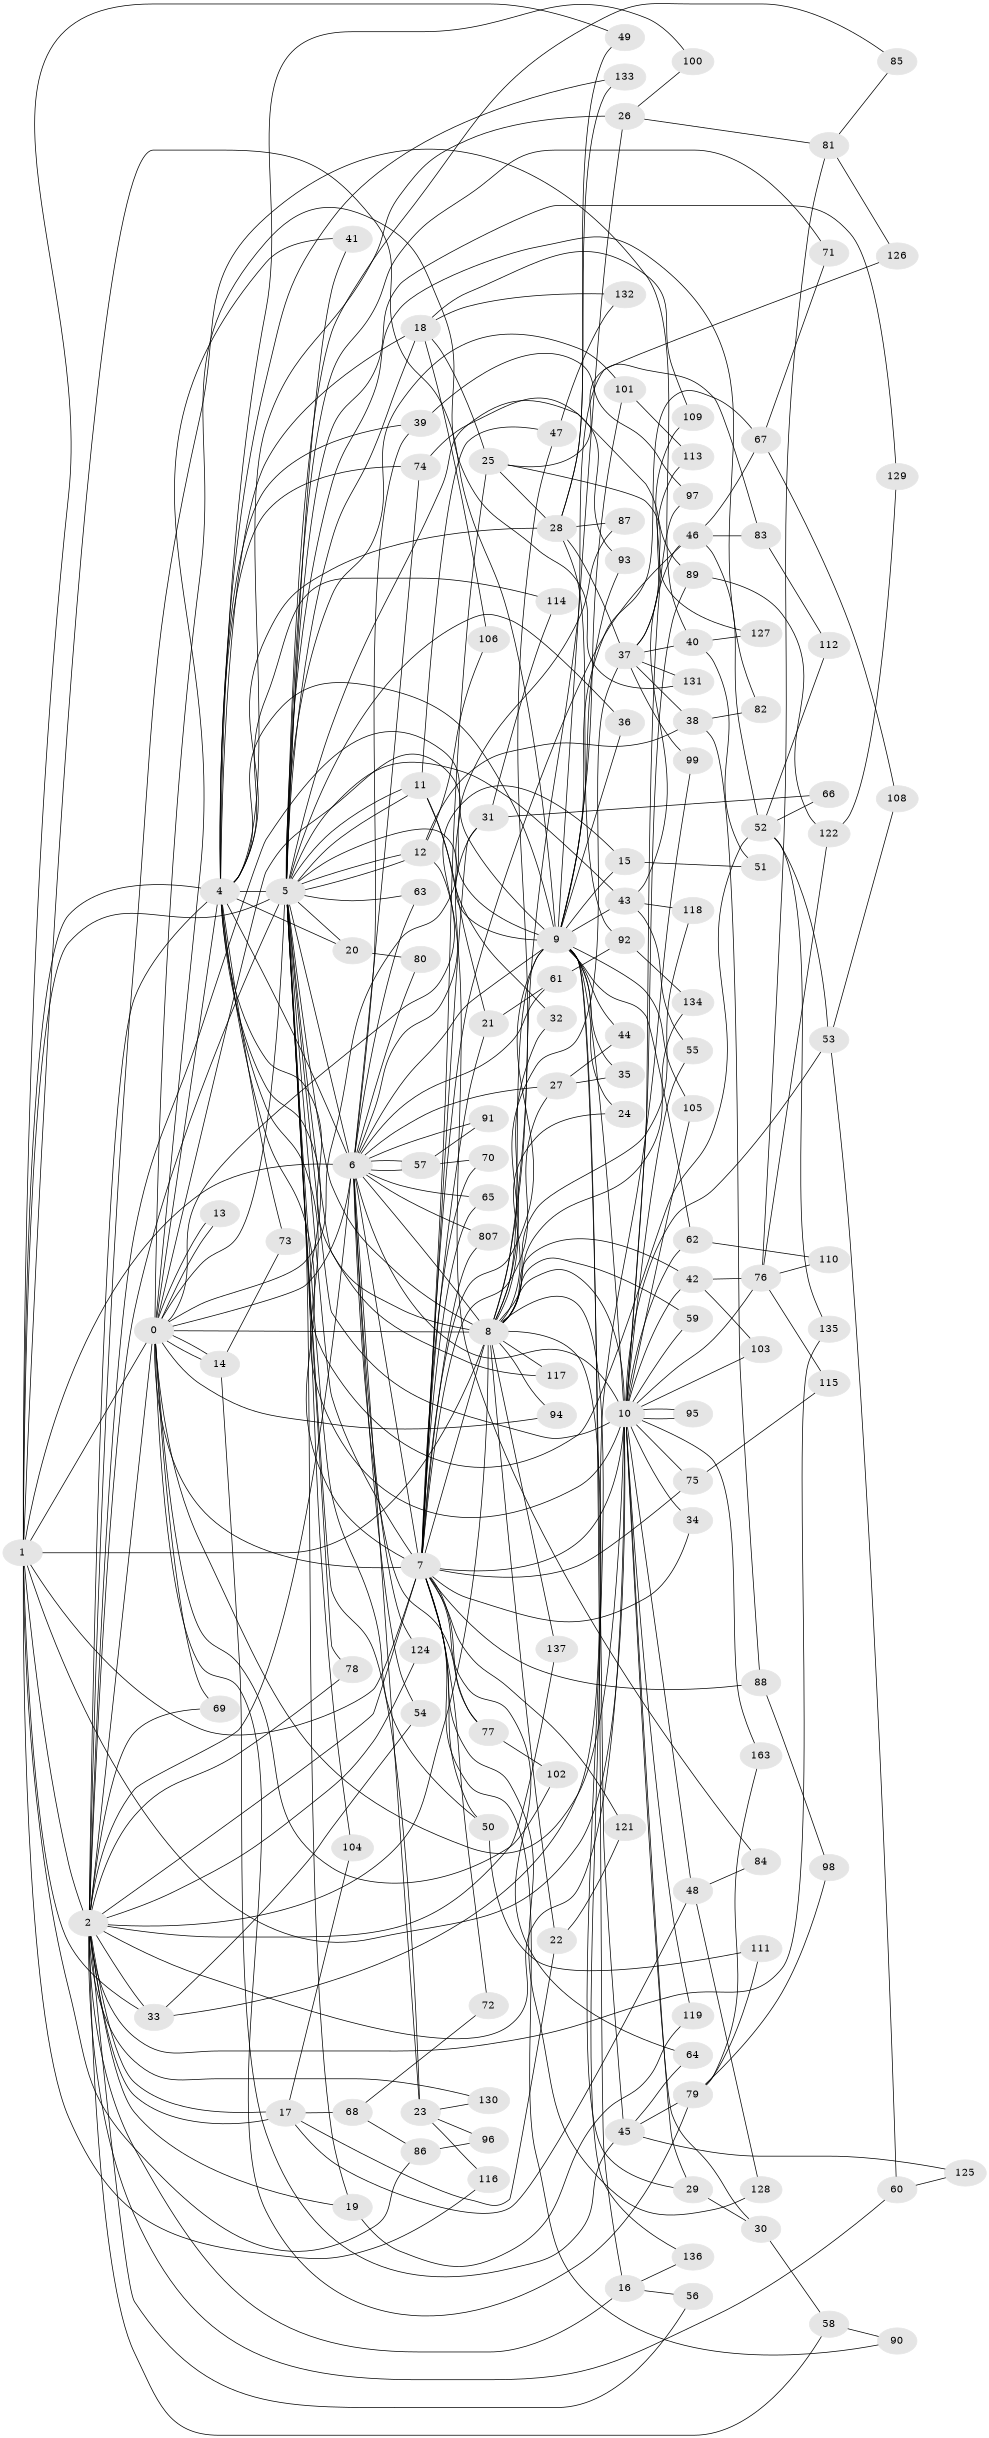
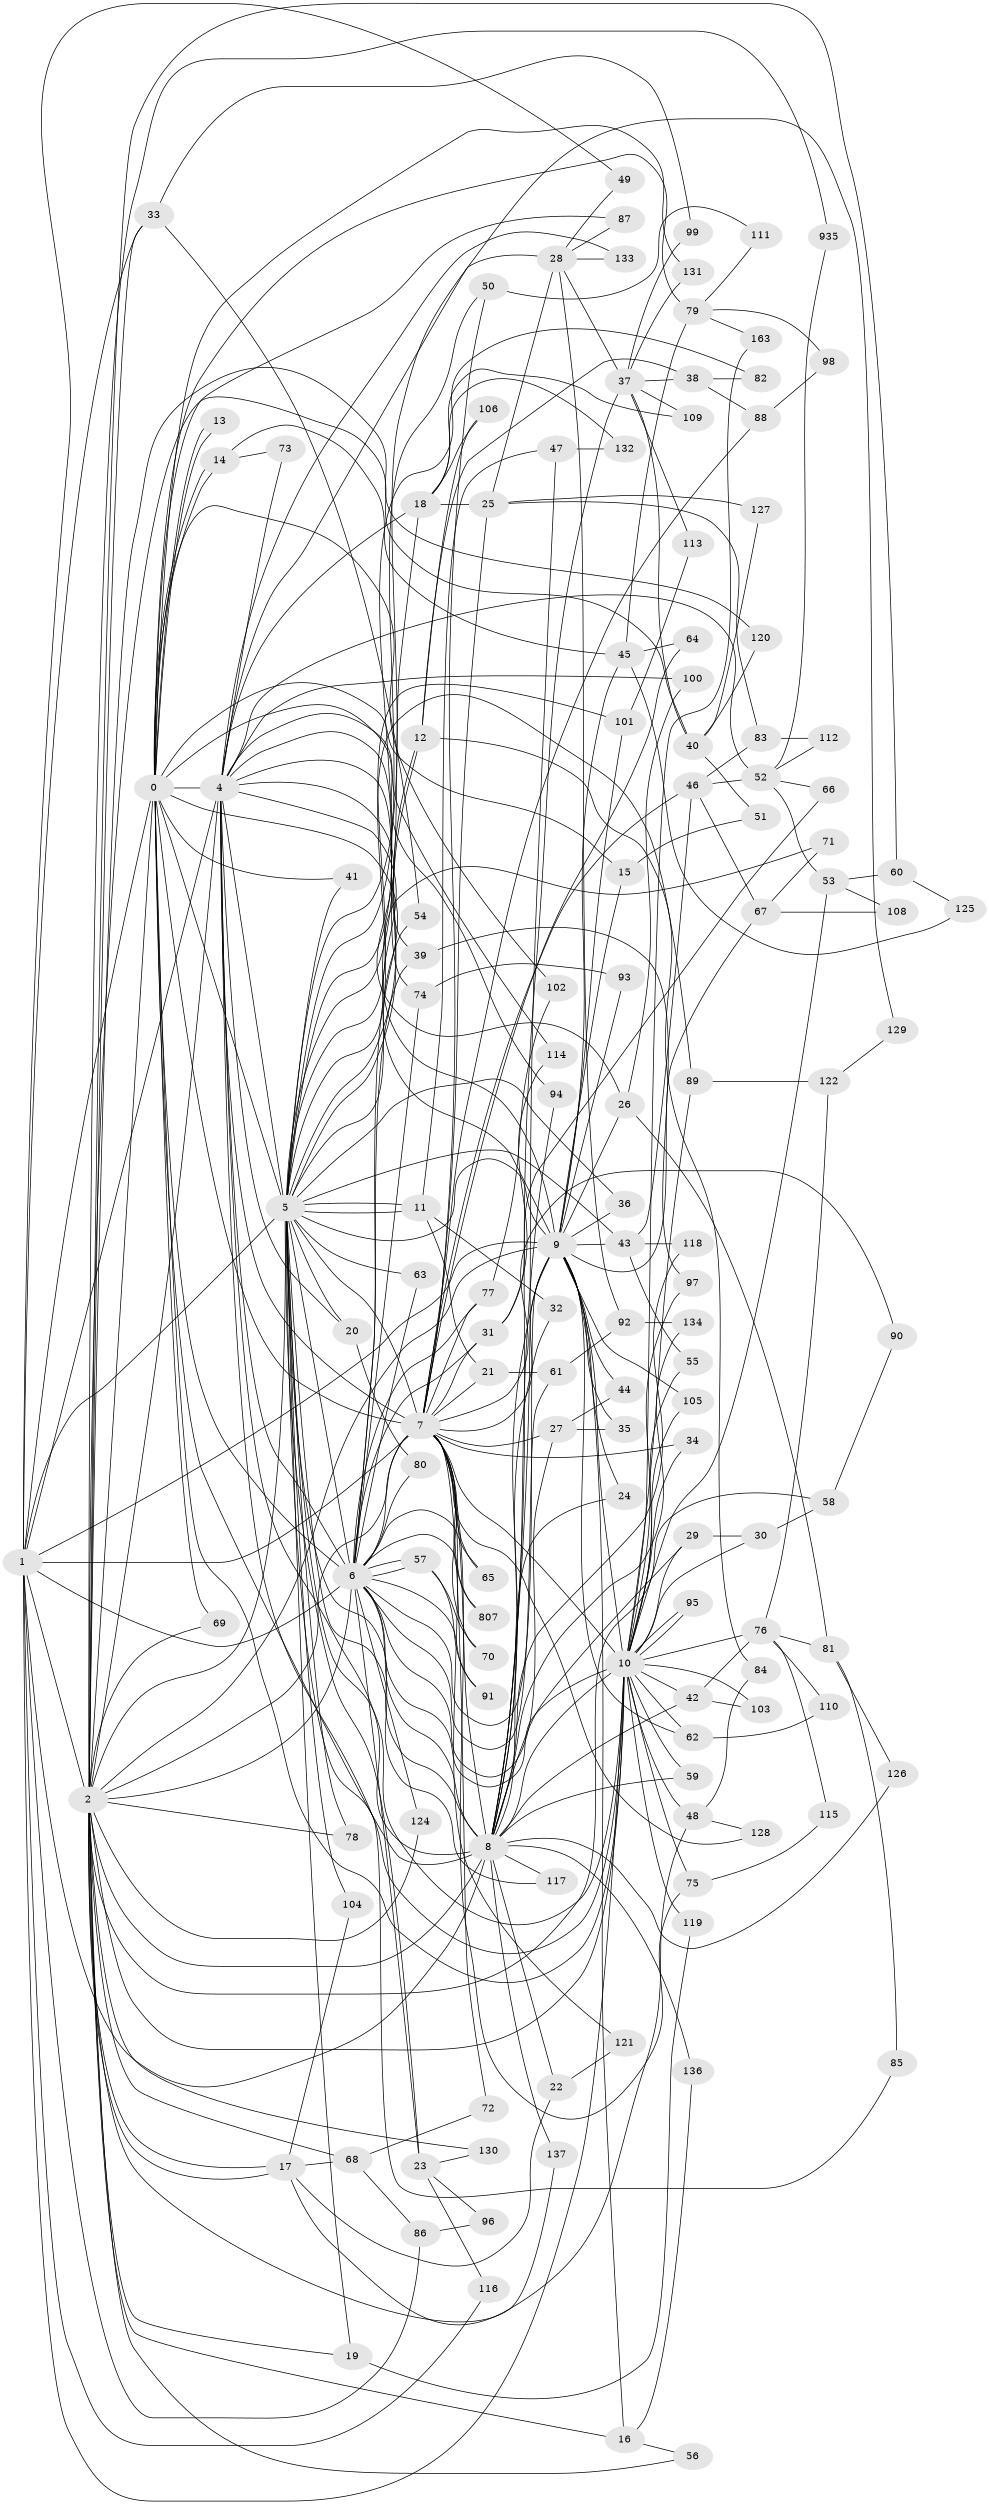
none -> (761, 638)
(829, 1329) -> (829, 237)
none -> (119, 2056)
